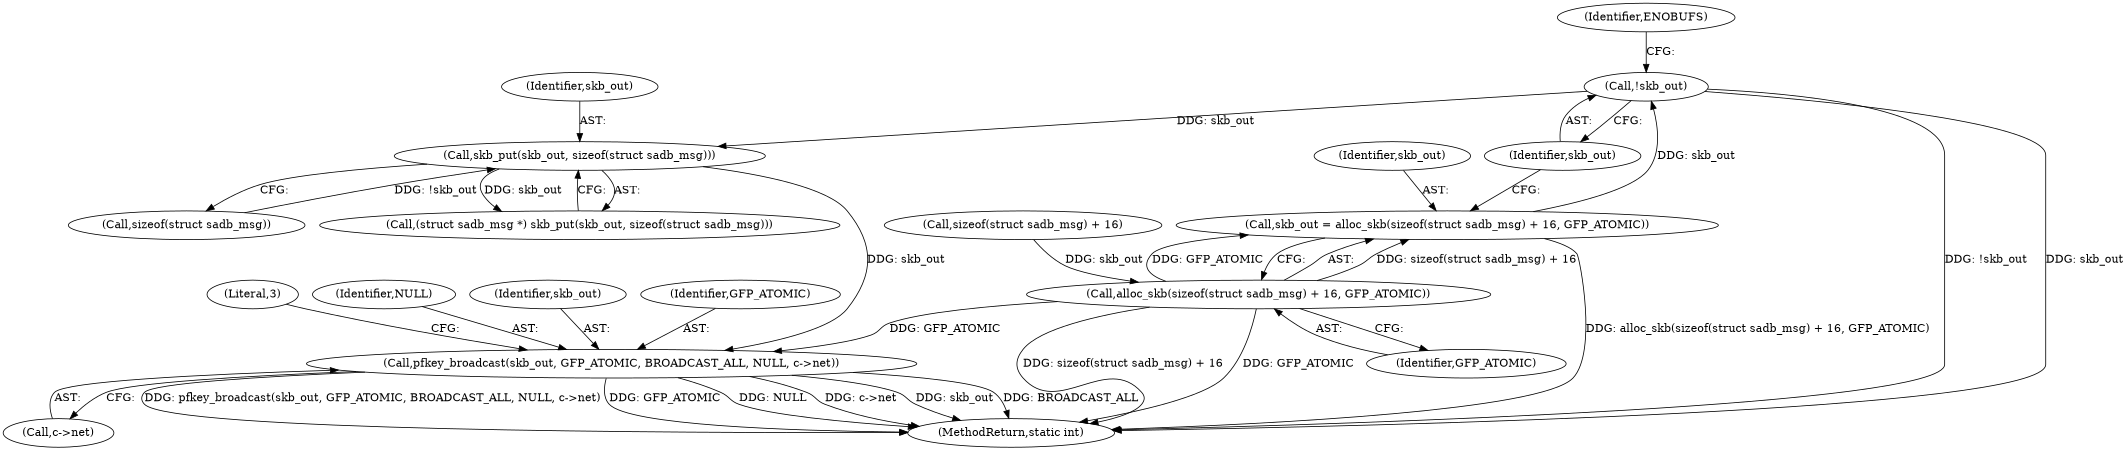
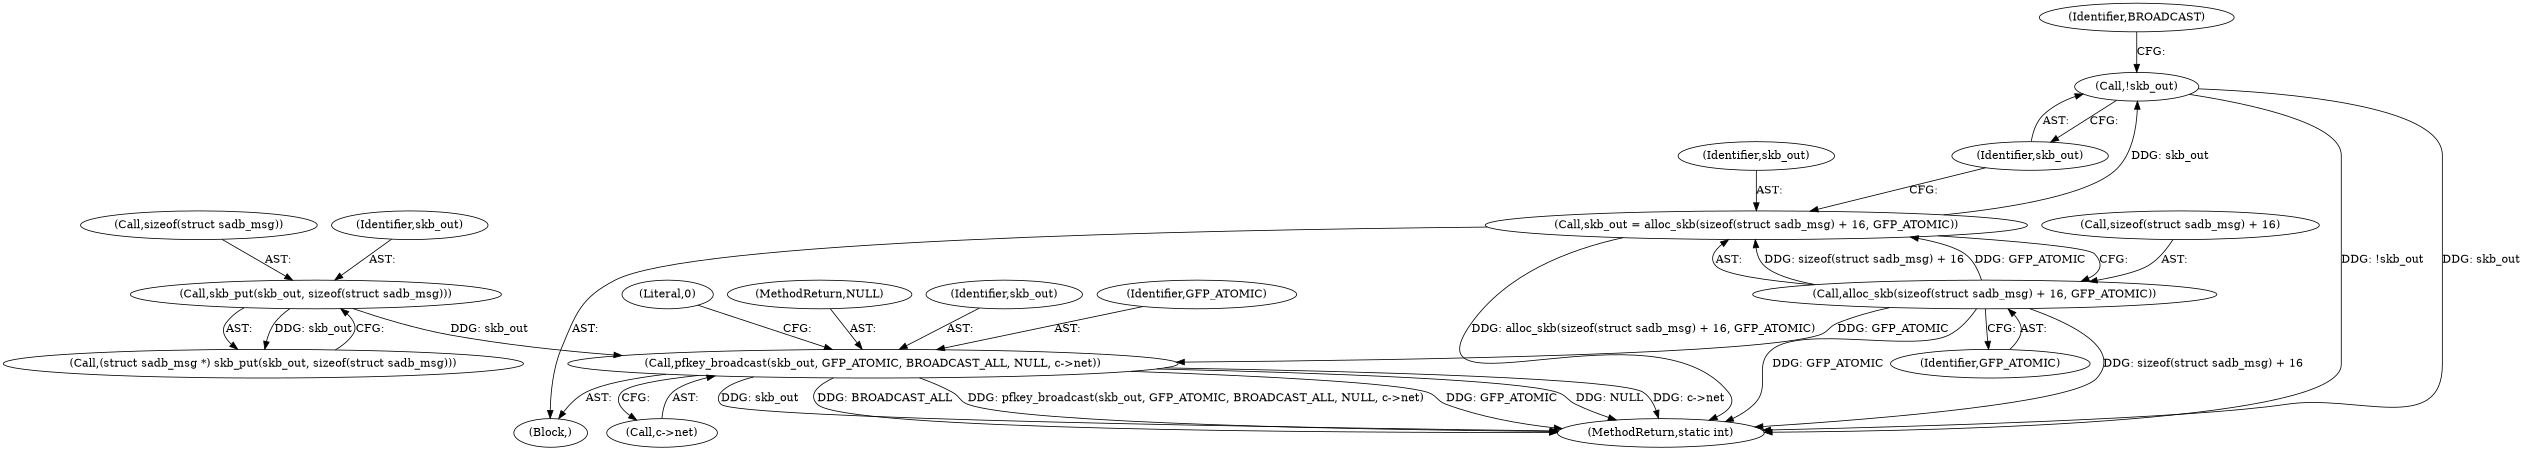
(1646, 18) -> (2137, 18)
(1157, 119) -> none
(317, 174) -> none
(436, 191) -> (280, 260)
(1104, 260) -> (2177, 260)
(253, 294) -> (668, 294)
(384, 294) -> (820, 294)
none -> (551, 433)
